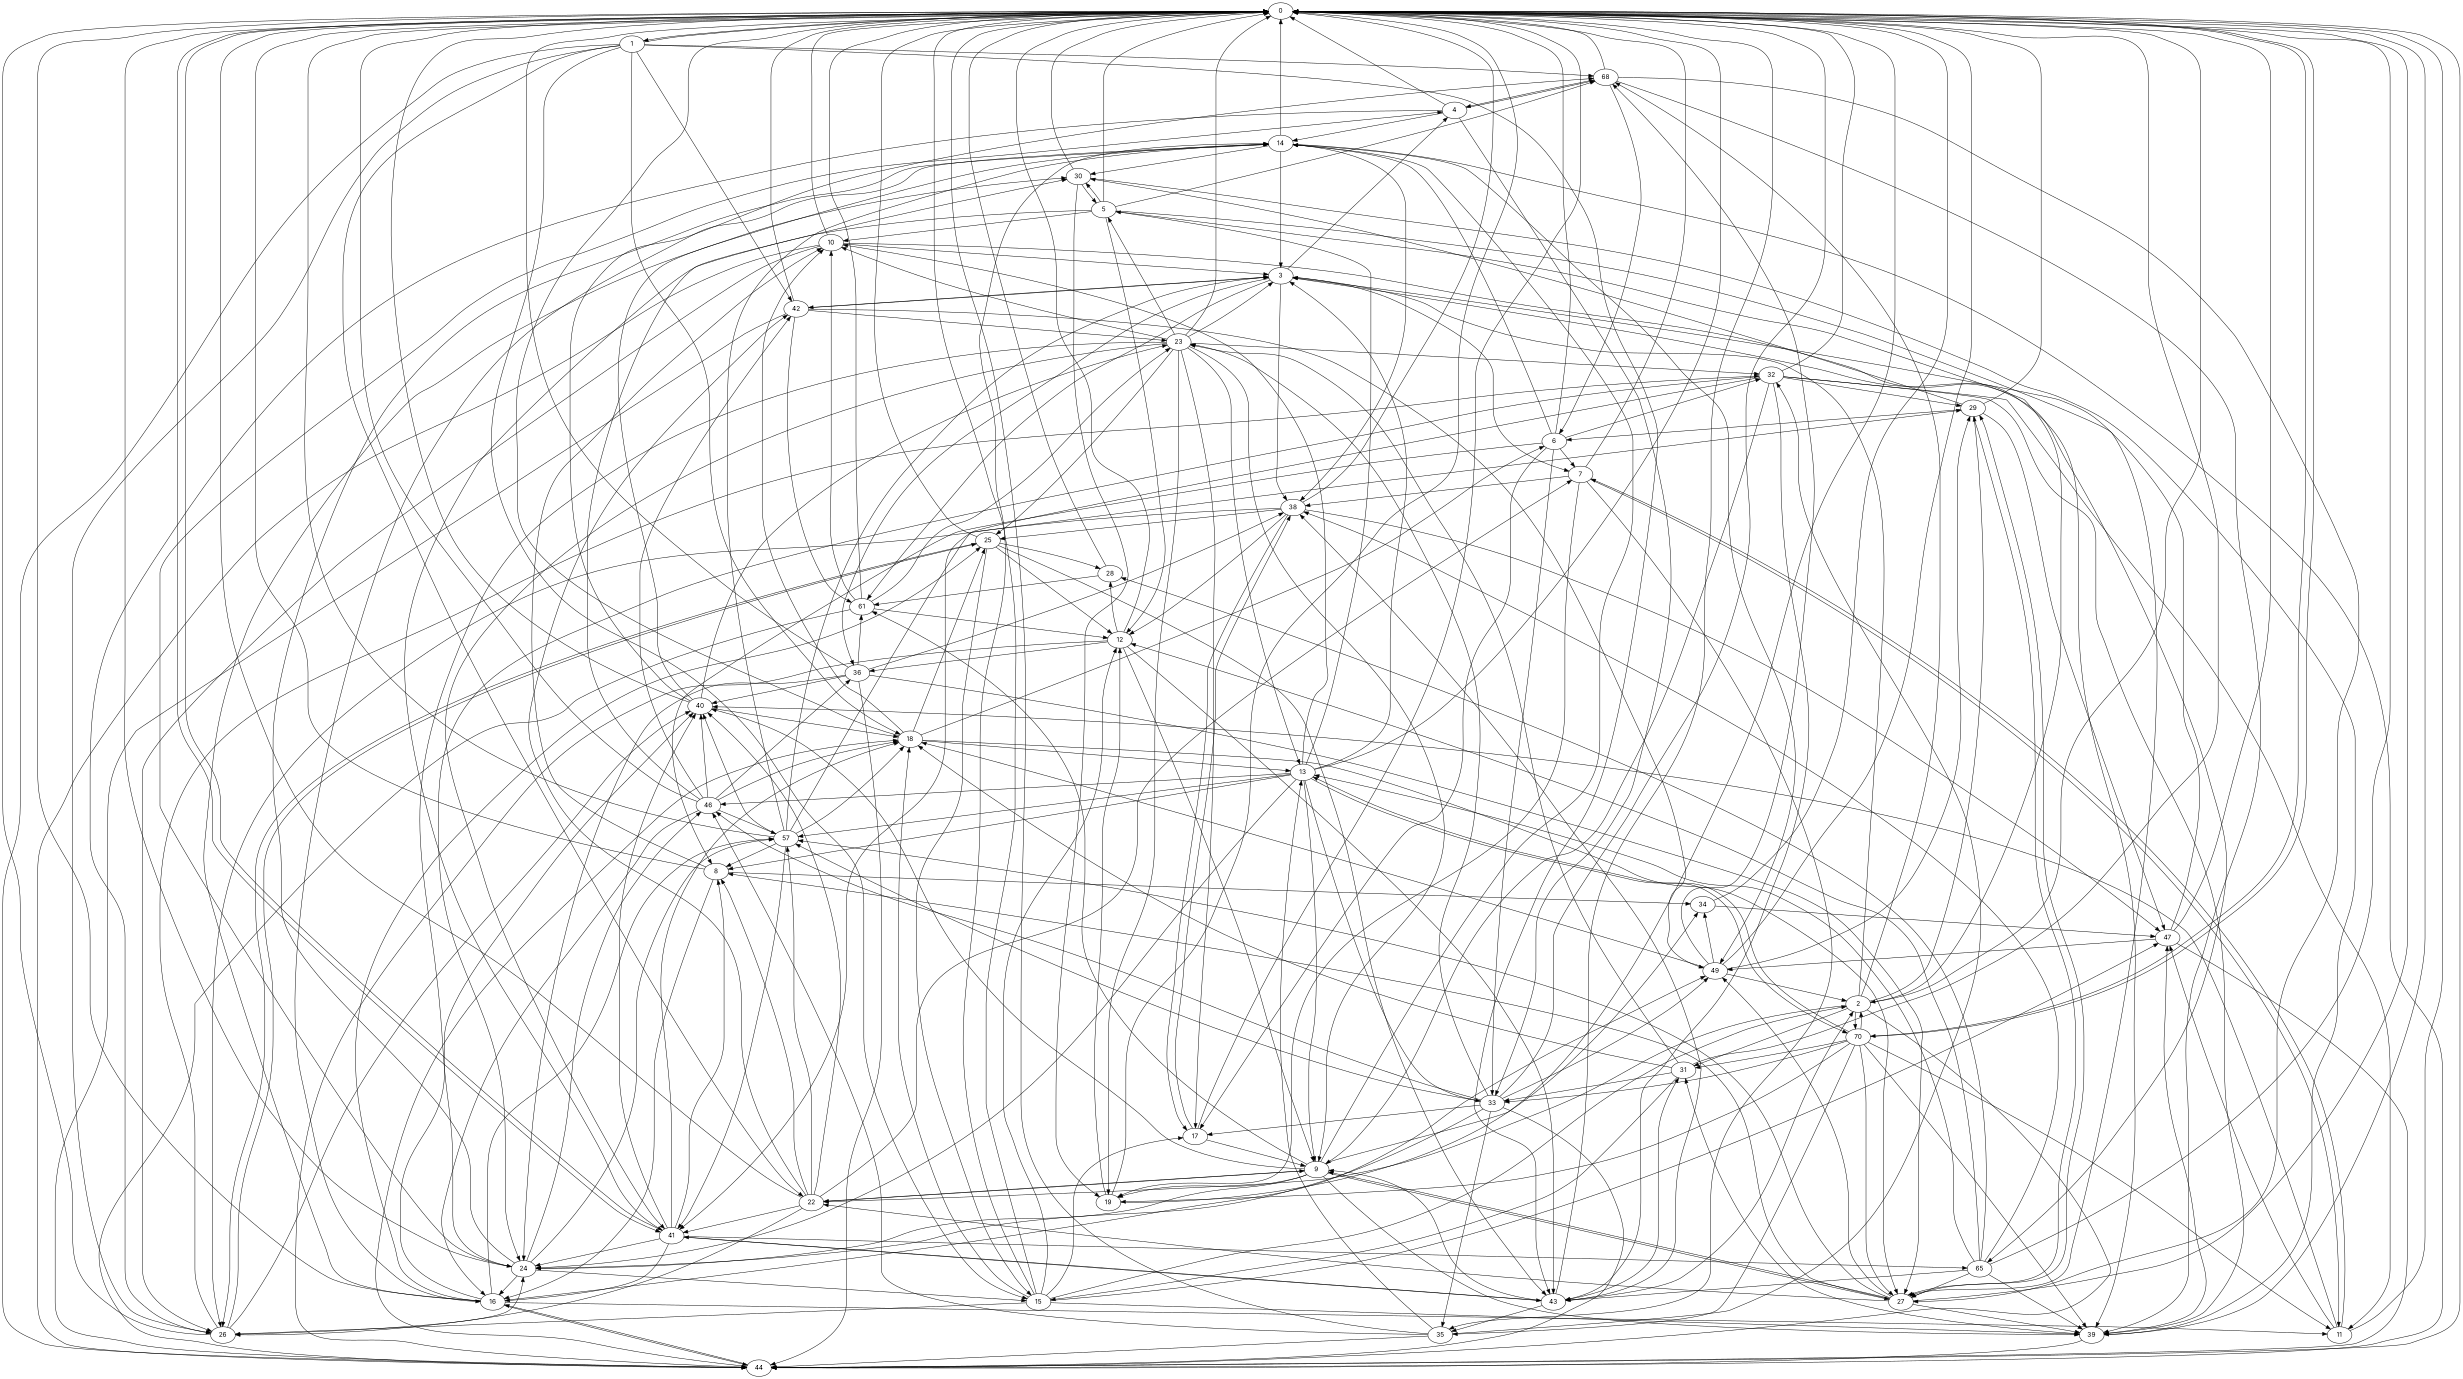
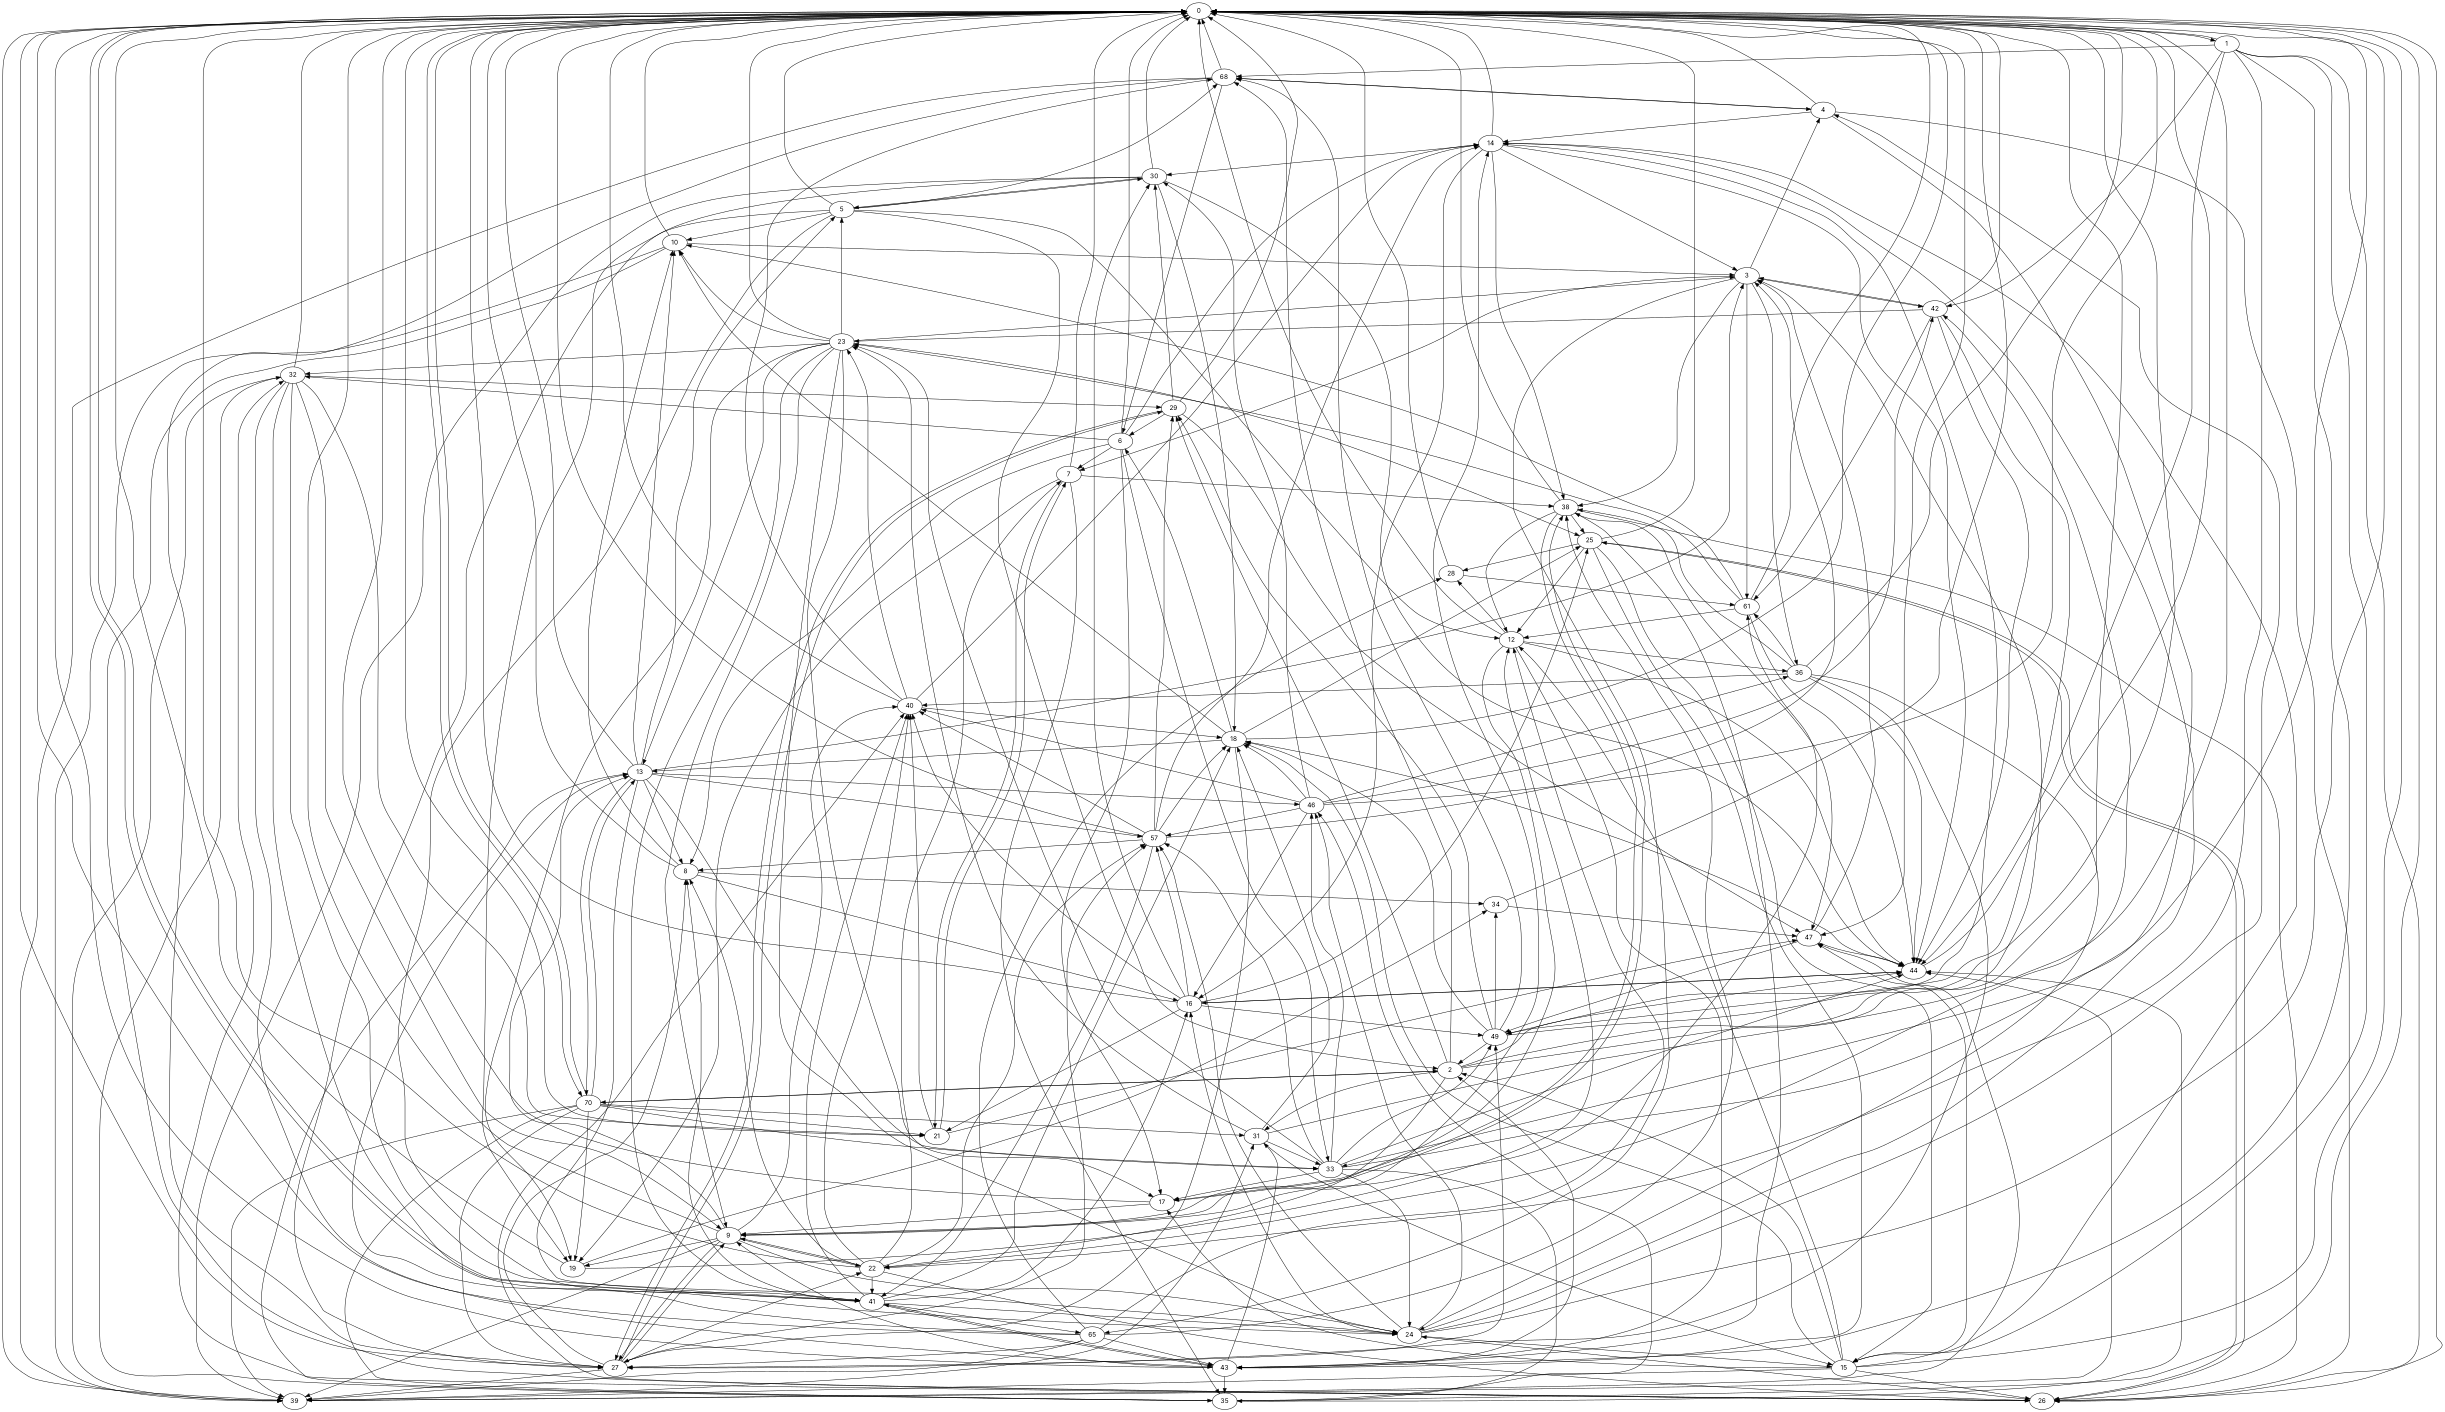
(2229, 41) -> (1965, 147)
(709, 399) -> (1220, 438)
(38, 932) -> (1427, 646)
(1316, 959) -> (510, 1046)
(2340, 1335) -> (937, 1136)
